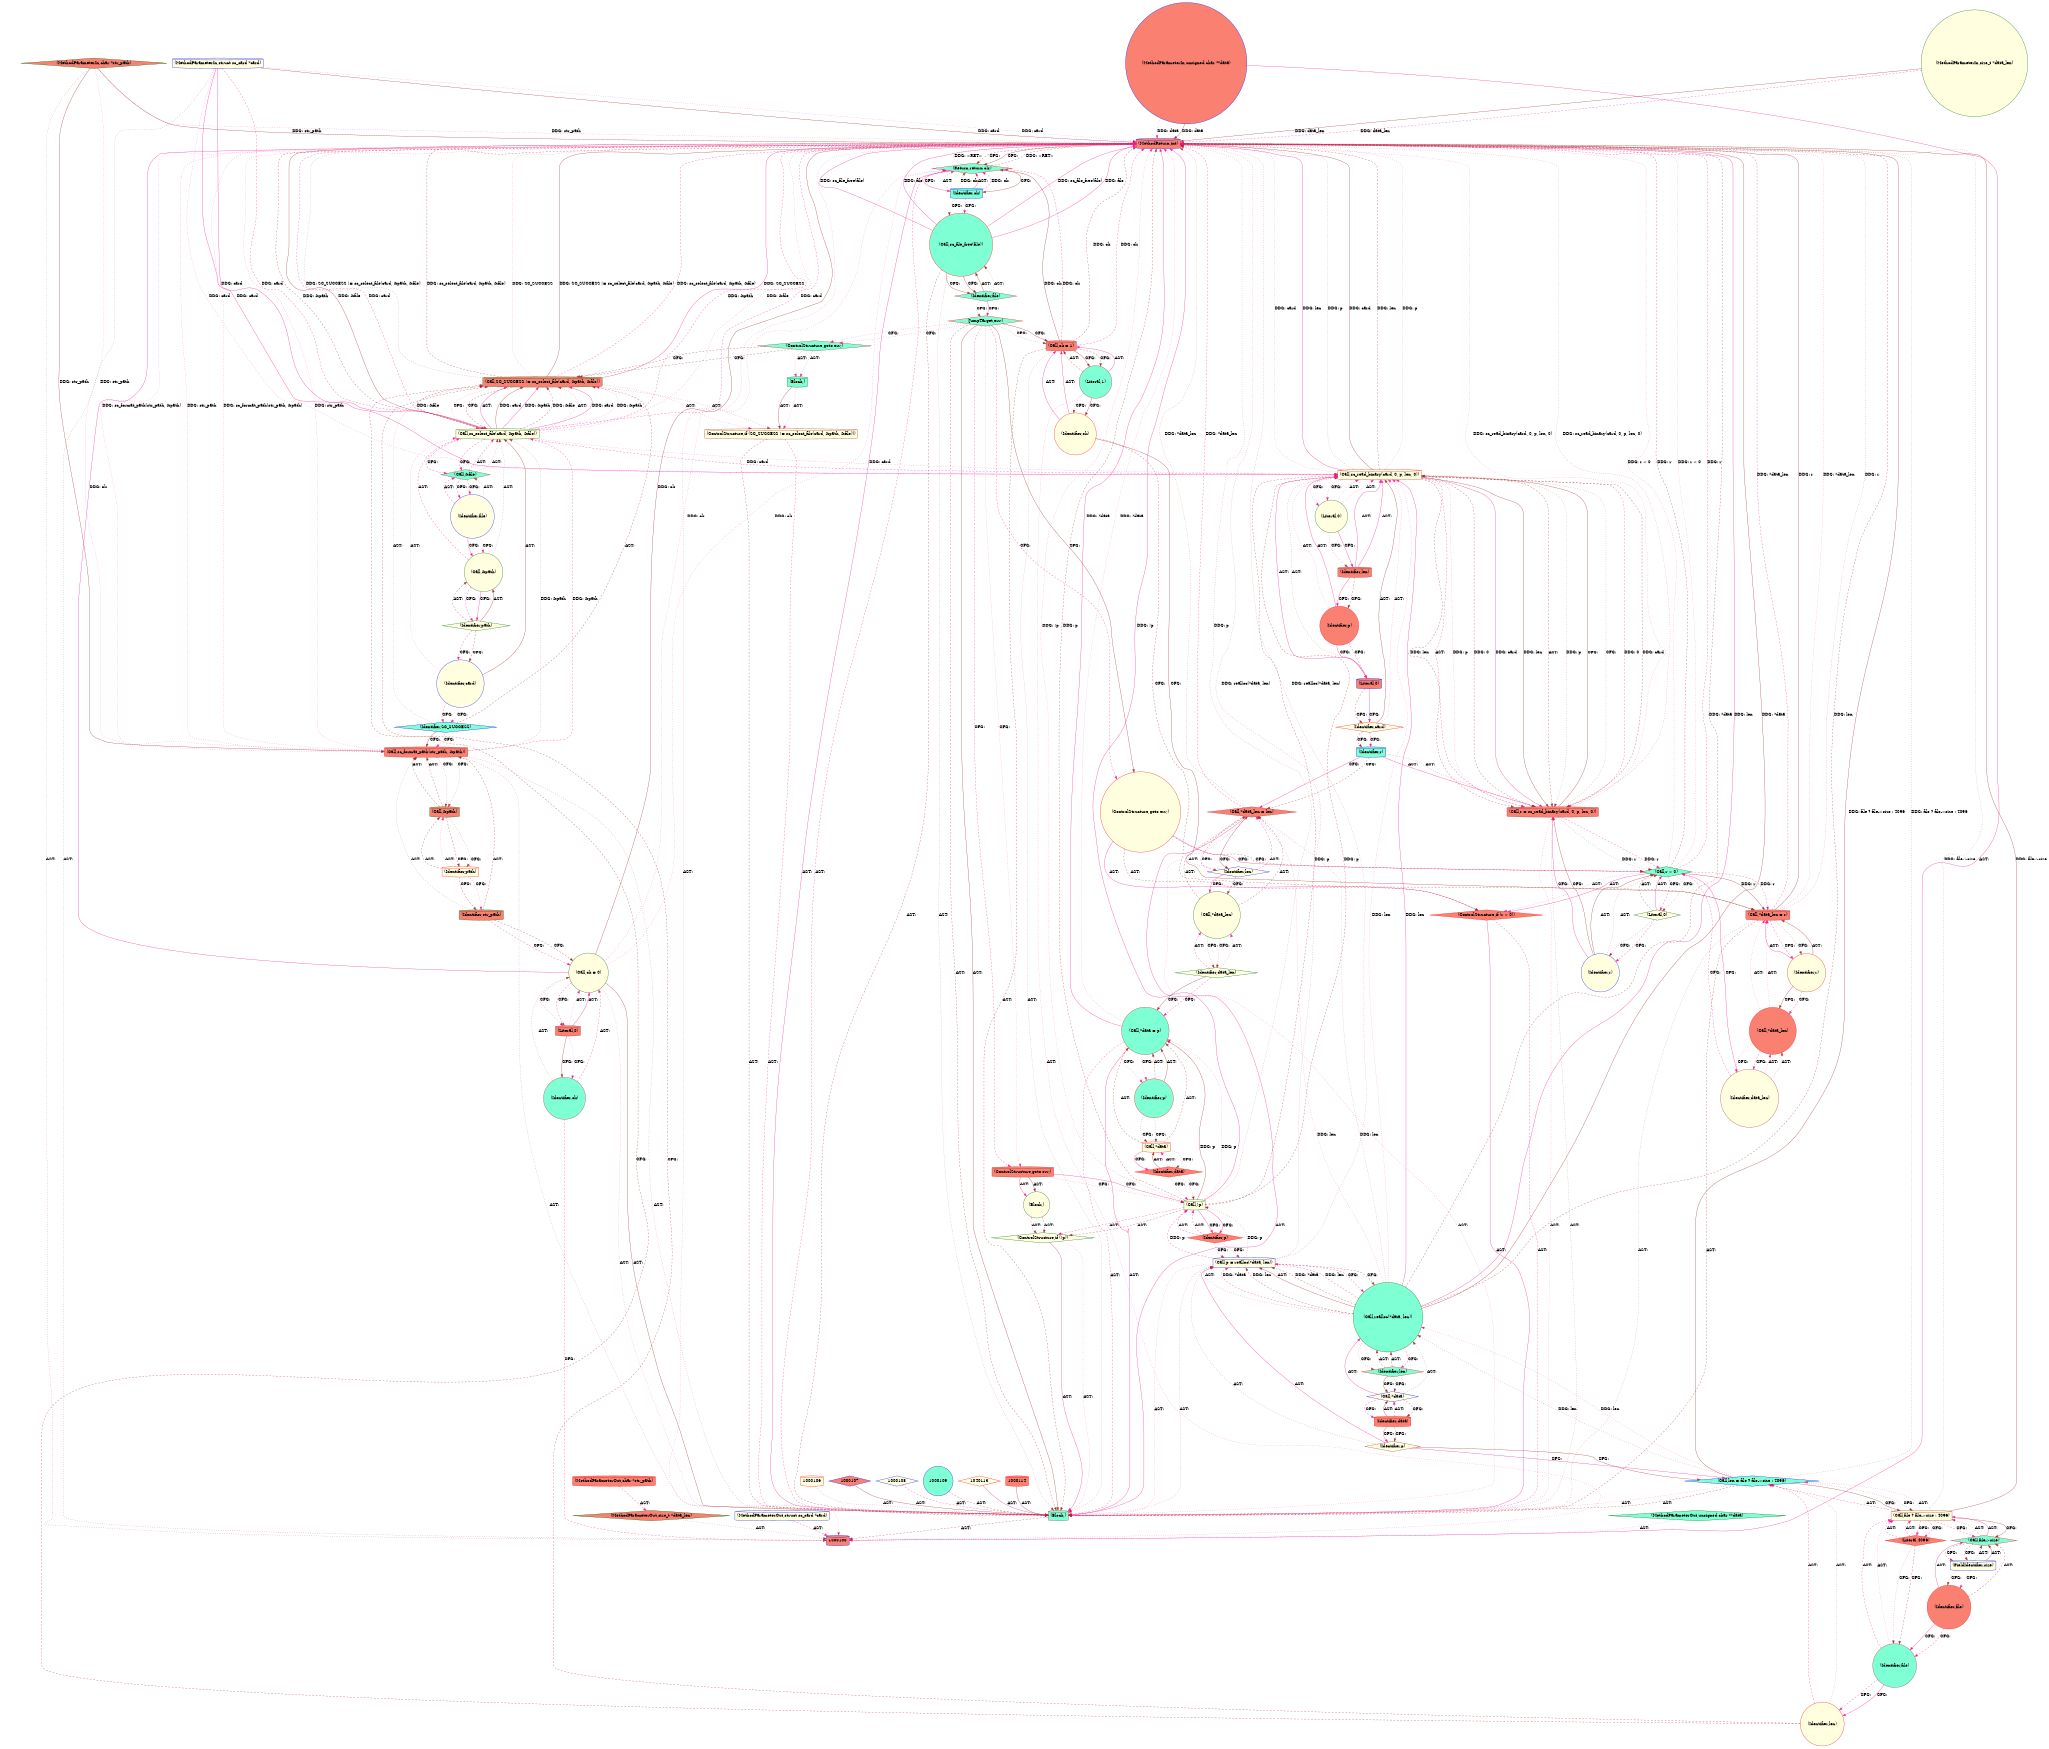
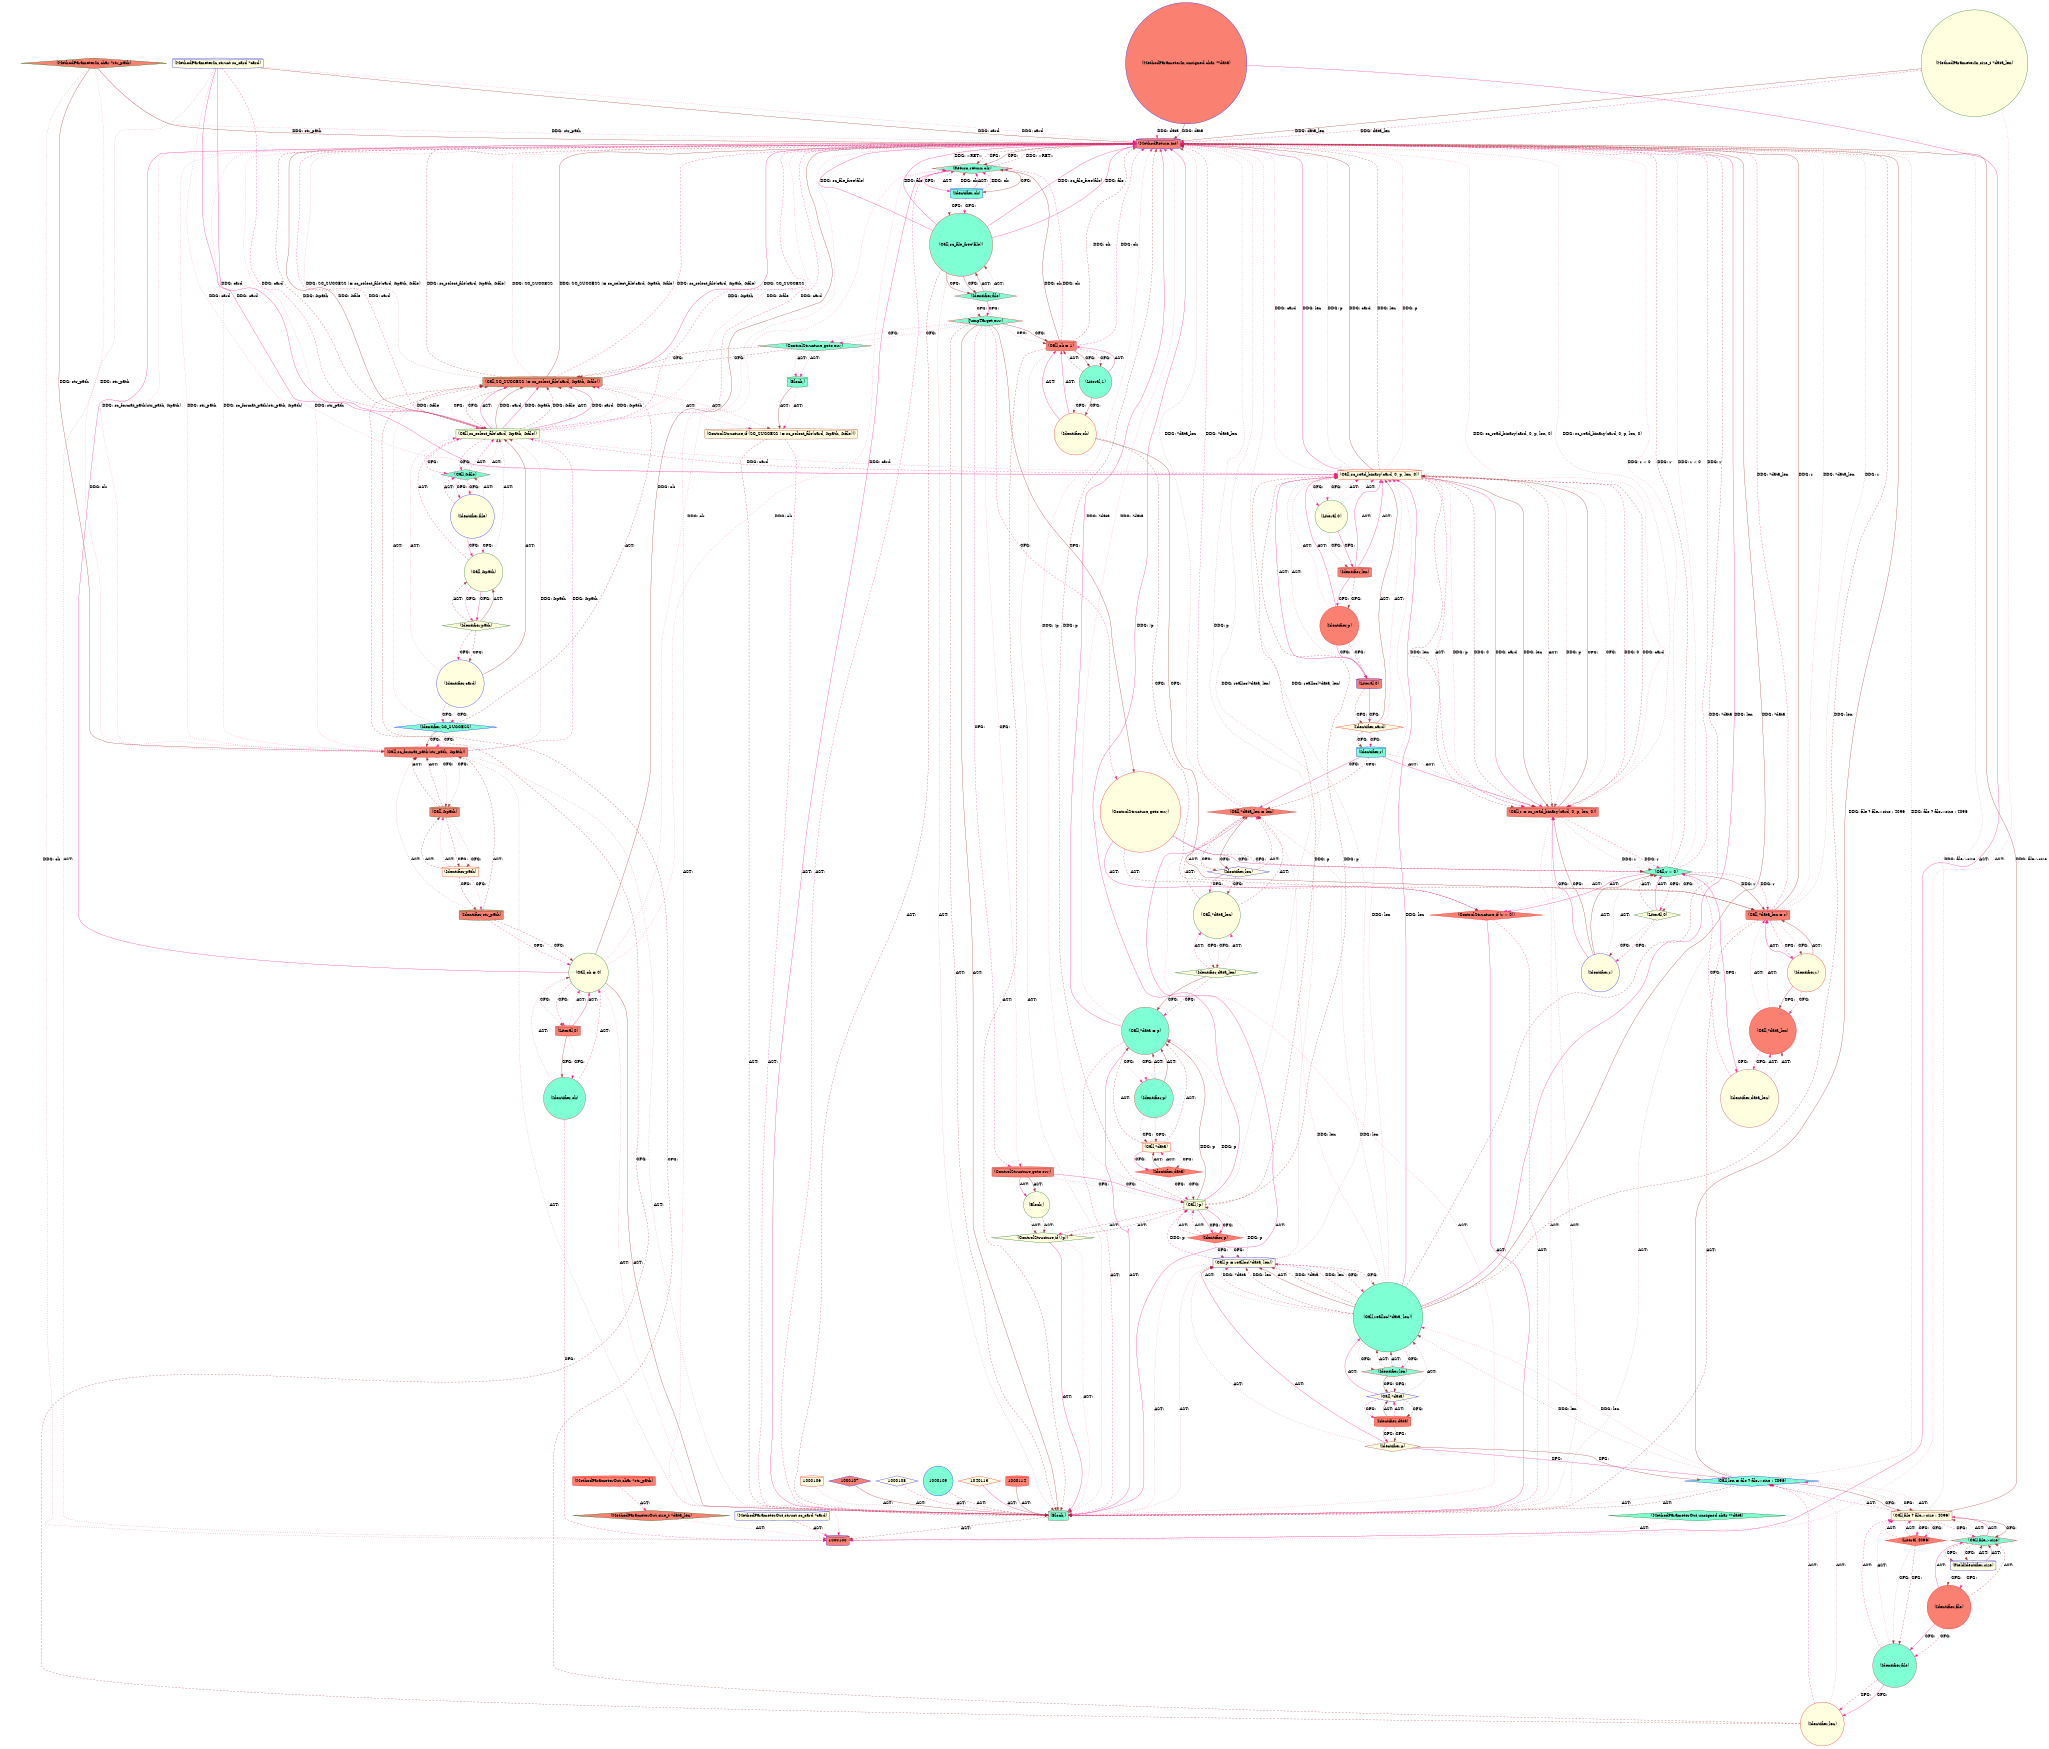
(52, 859) -> (52, 859)
(1234, 1441) -> (1933, 1303)
(750, 1529) -> (750, 1529)
